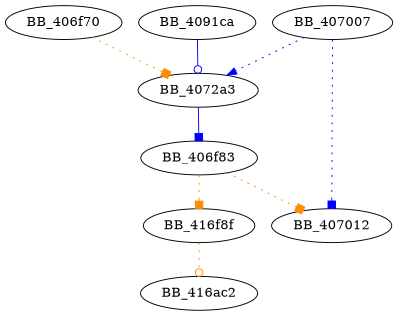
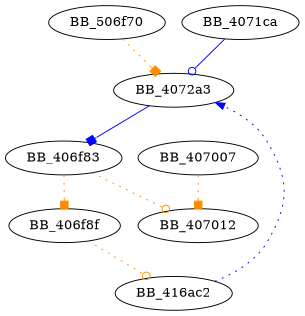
(64, 23) -> (107, 23)
(197, 23) -> (240, 23)
(270, 54) -> (284, 197)
(332, 119) -> (198, 187)
(261, 190) -> (127, 190)
(199, 226) -> (65, 226)
